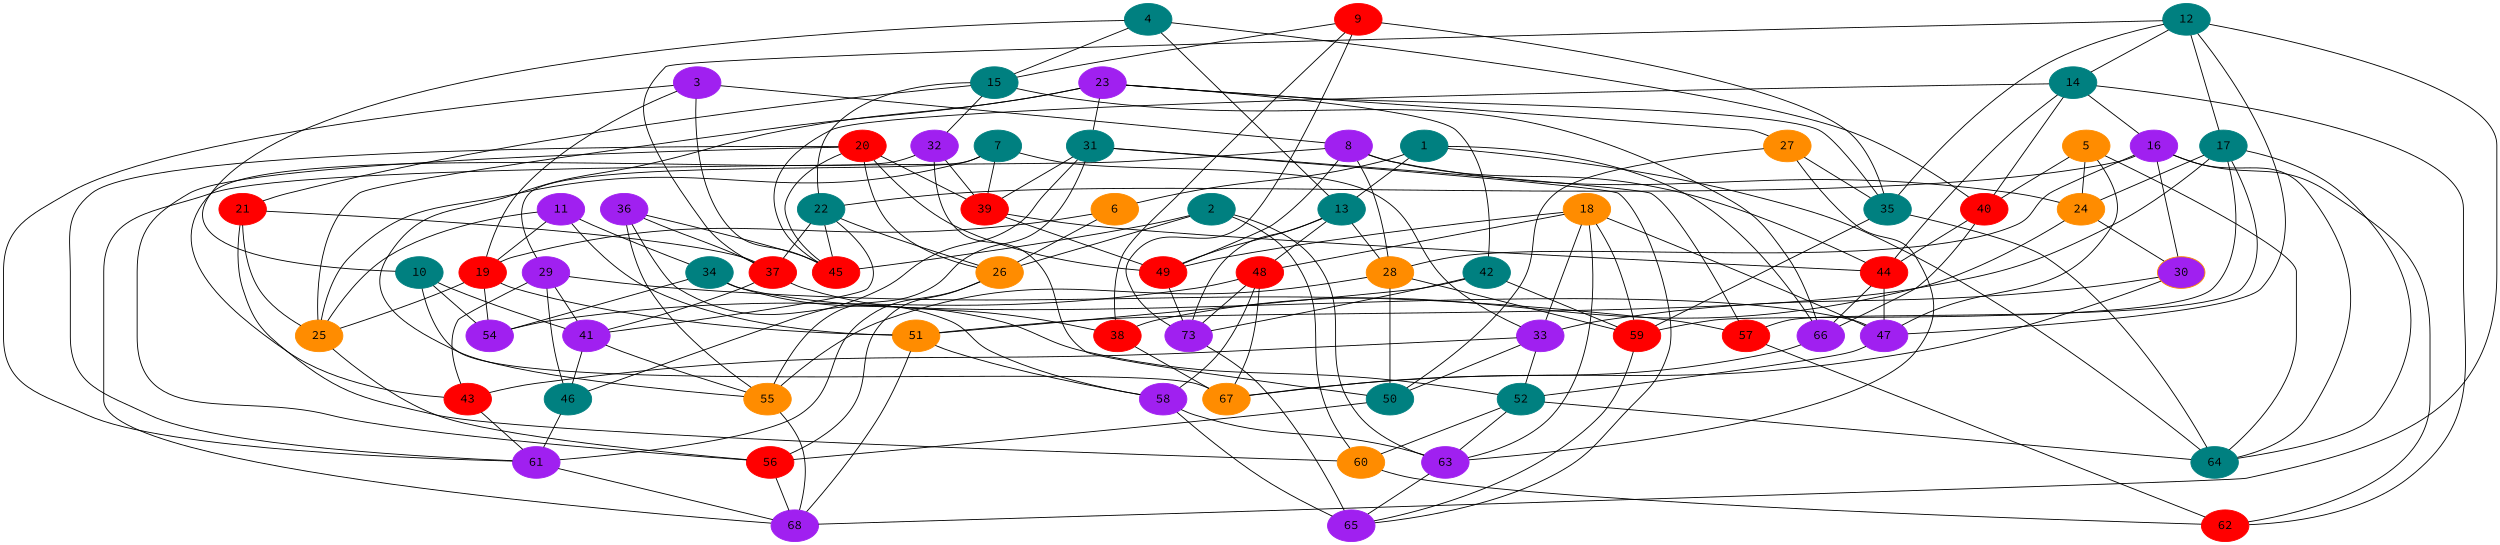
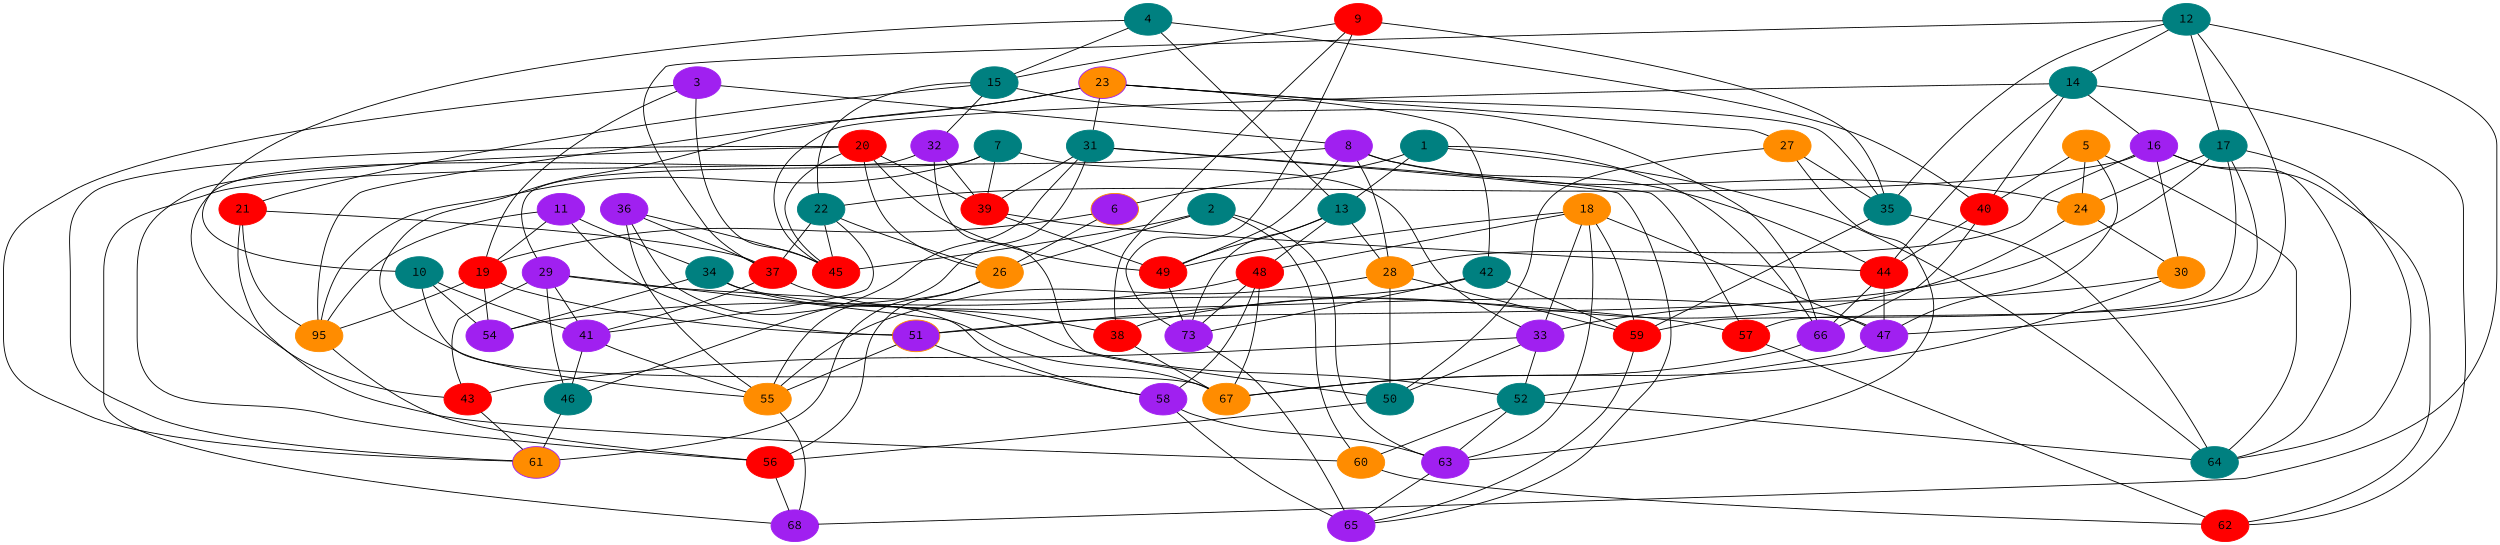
(1102, 83) -> (1102, 83)
(1115, 209) -> (1115, 209)
(2181, 273) -> (2181, 273)
(319, 336) -> (319, 336)
(916, 336) -> (916, 336)
none -> (987, 338)
(866, 436) -> (842, 368)
(536, 462) -> (536, 462)
(666, 494) -> none
